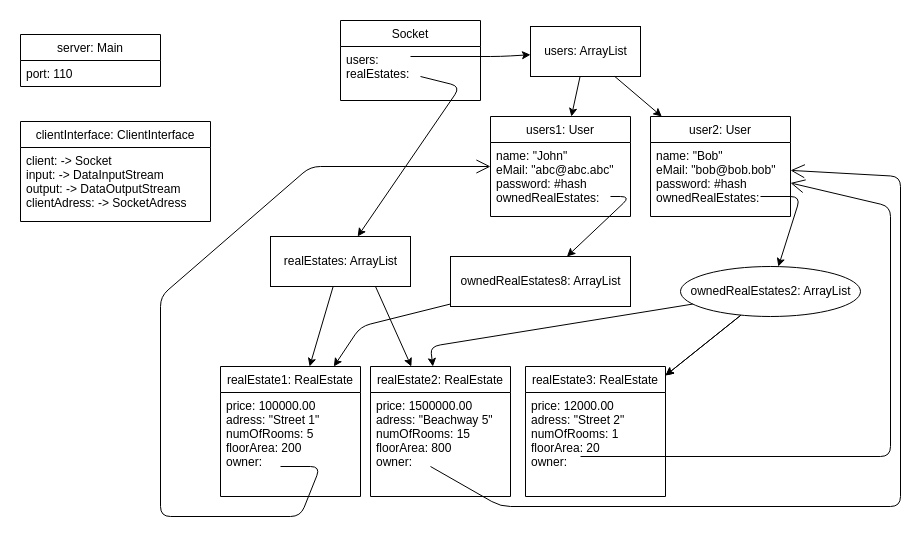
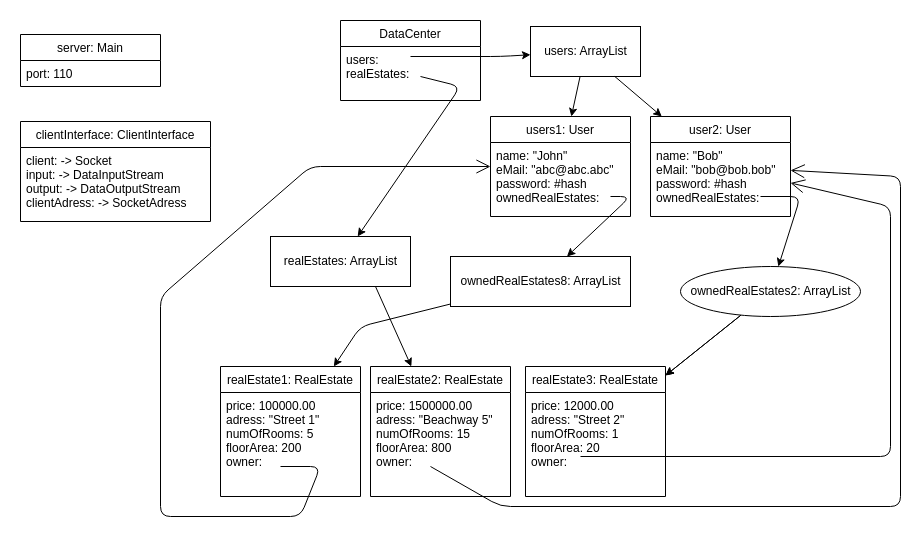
(410, 34) -> (410, 34)
(322, 323) -> none
(559, 326) -> none
